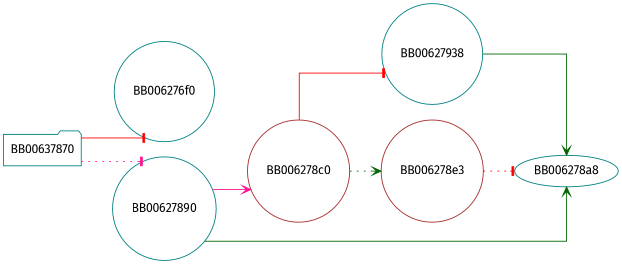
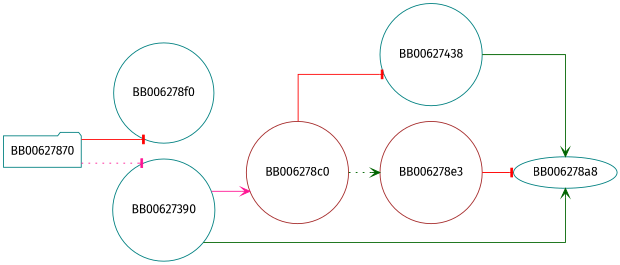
(432, 54) -> (431, 55)
(164, 92) -> (164, 93)
(42, 150) -> (42, 152)
(497, 171) -> (496, 173)
(164, 209) -> (164, 210)
